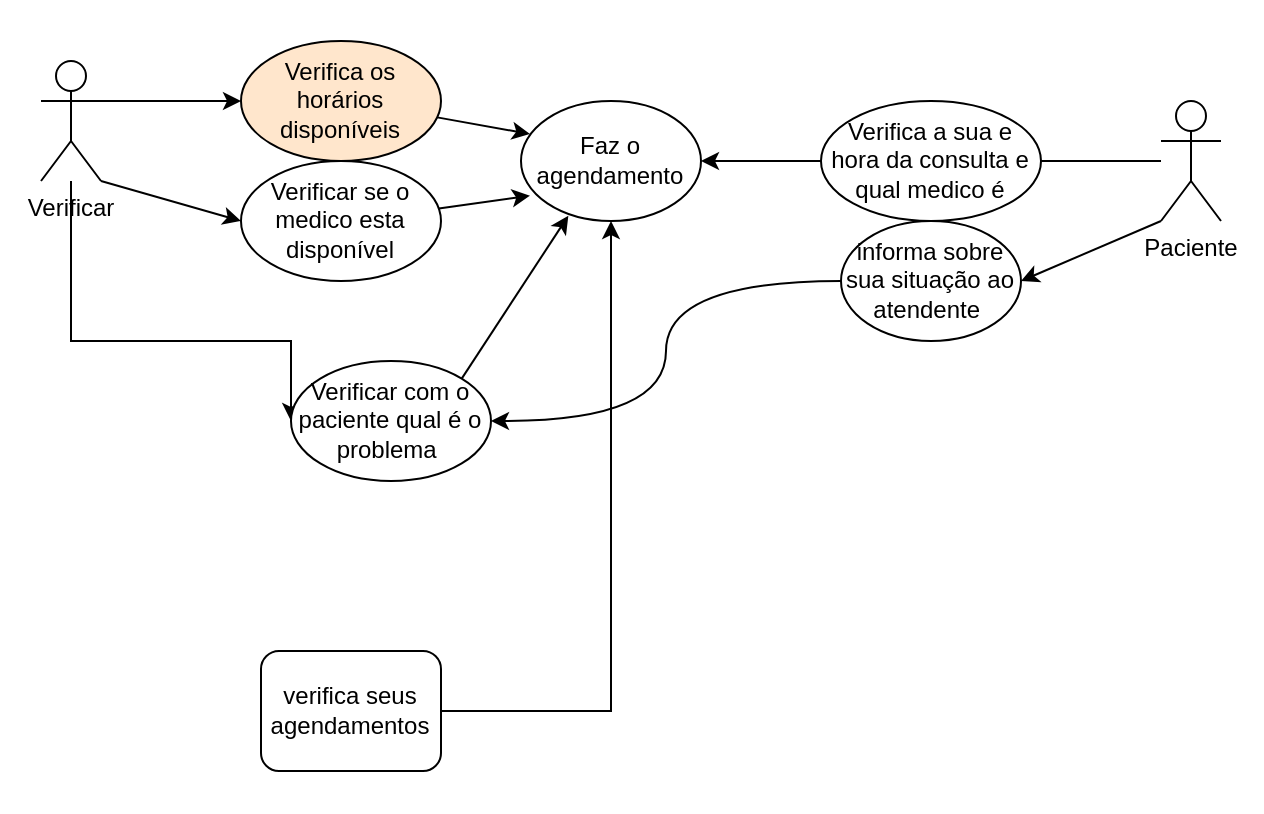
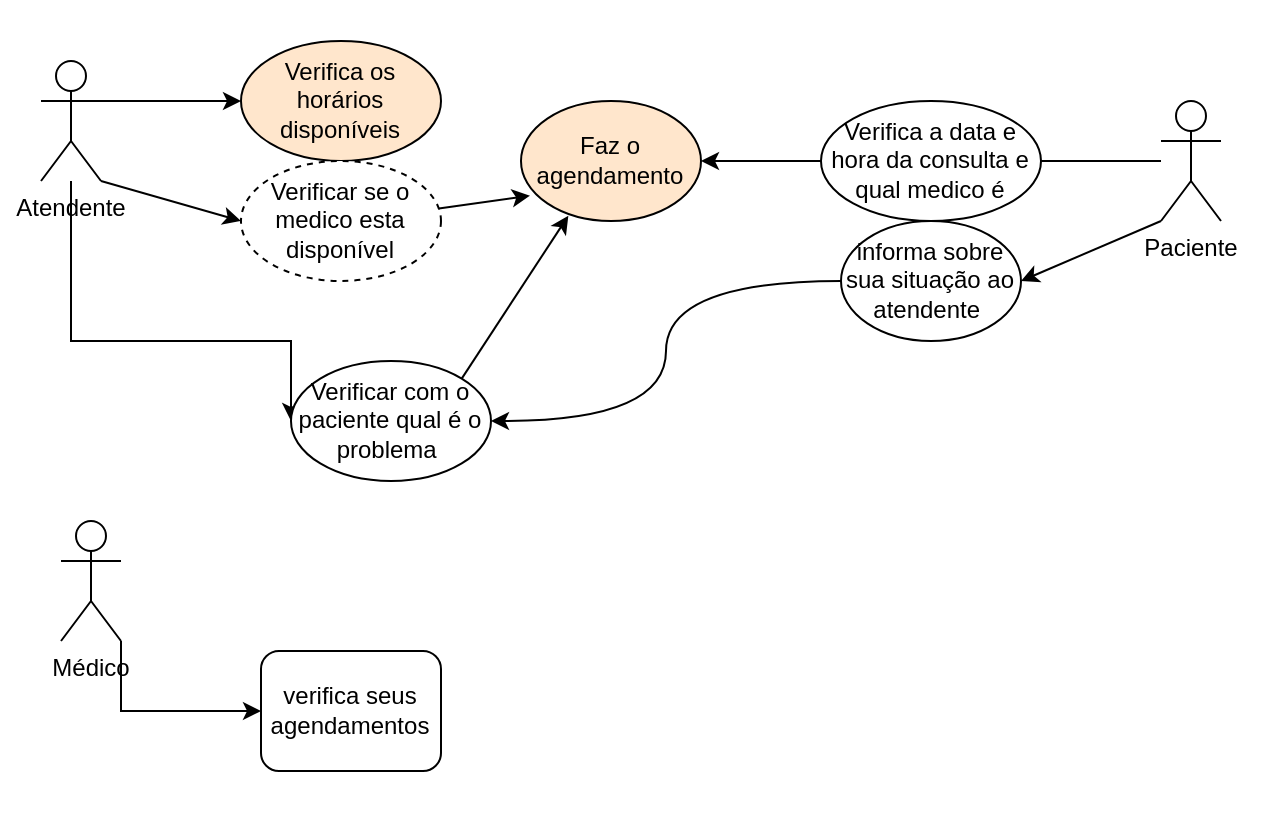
(477, 124) -> none
(611, 161) -> (611, 161)
(931, 161) -> (931, 161)
(72, 209) -> (72, 209)
(341, 221) -> (341, 221)
(611, 558) -> none
none -> (91, 581)
none -> (150, 711)
